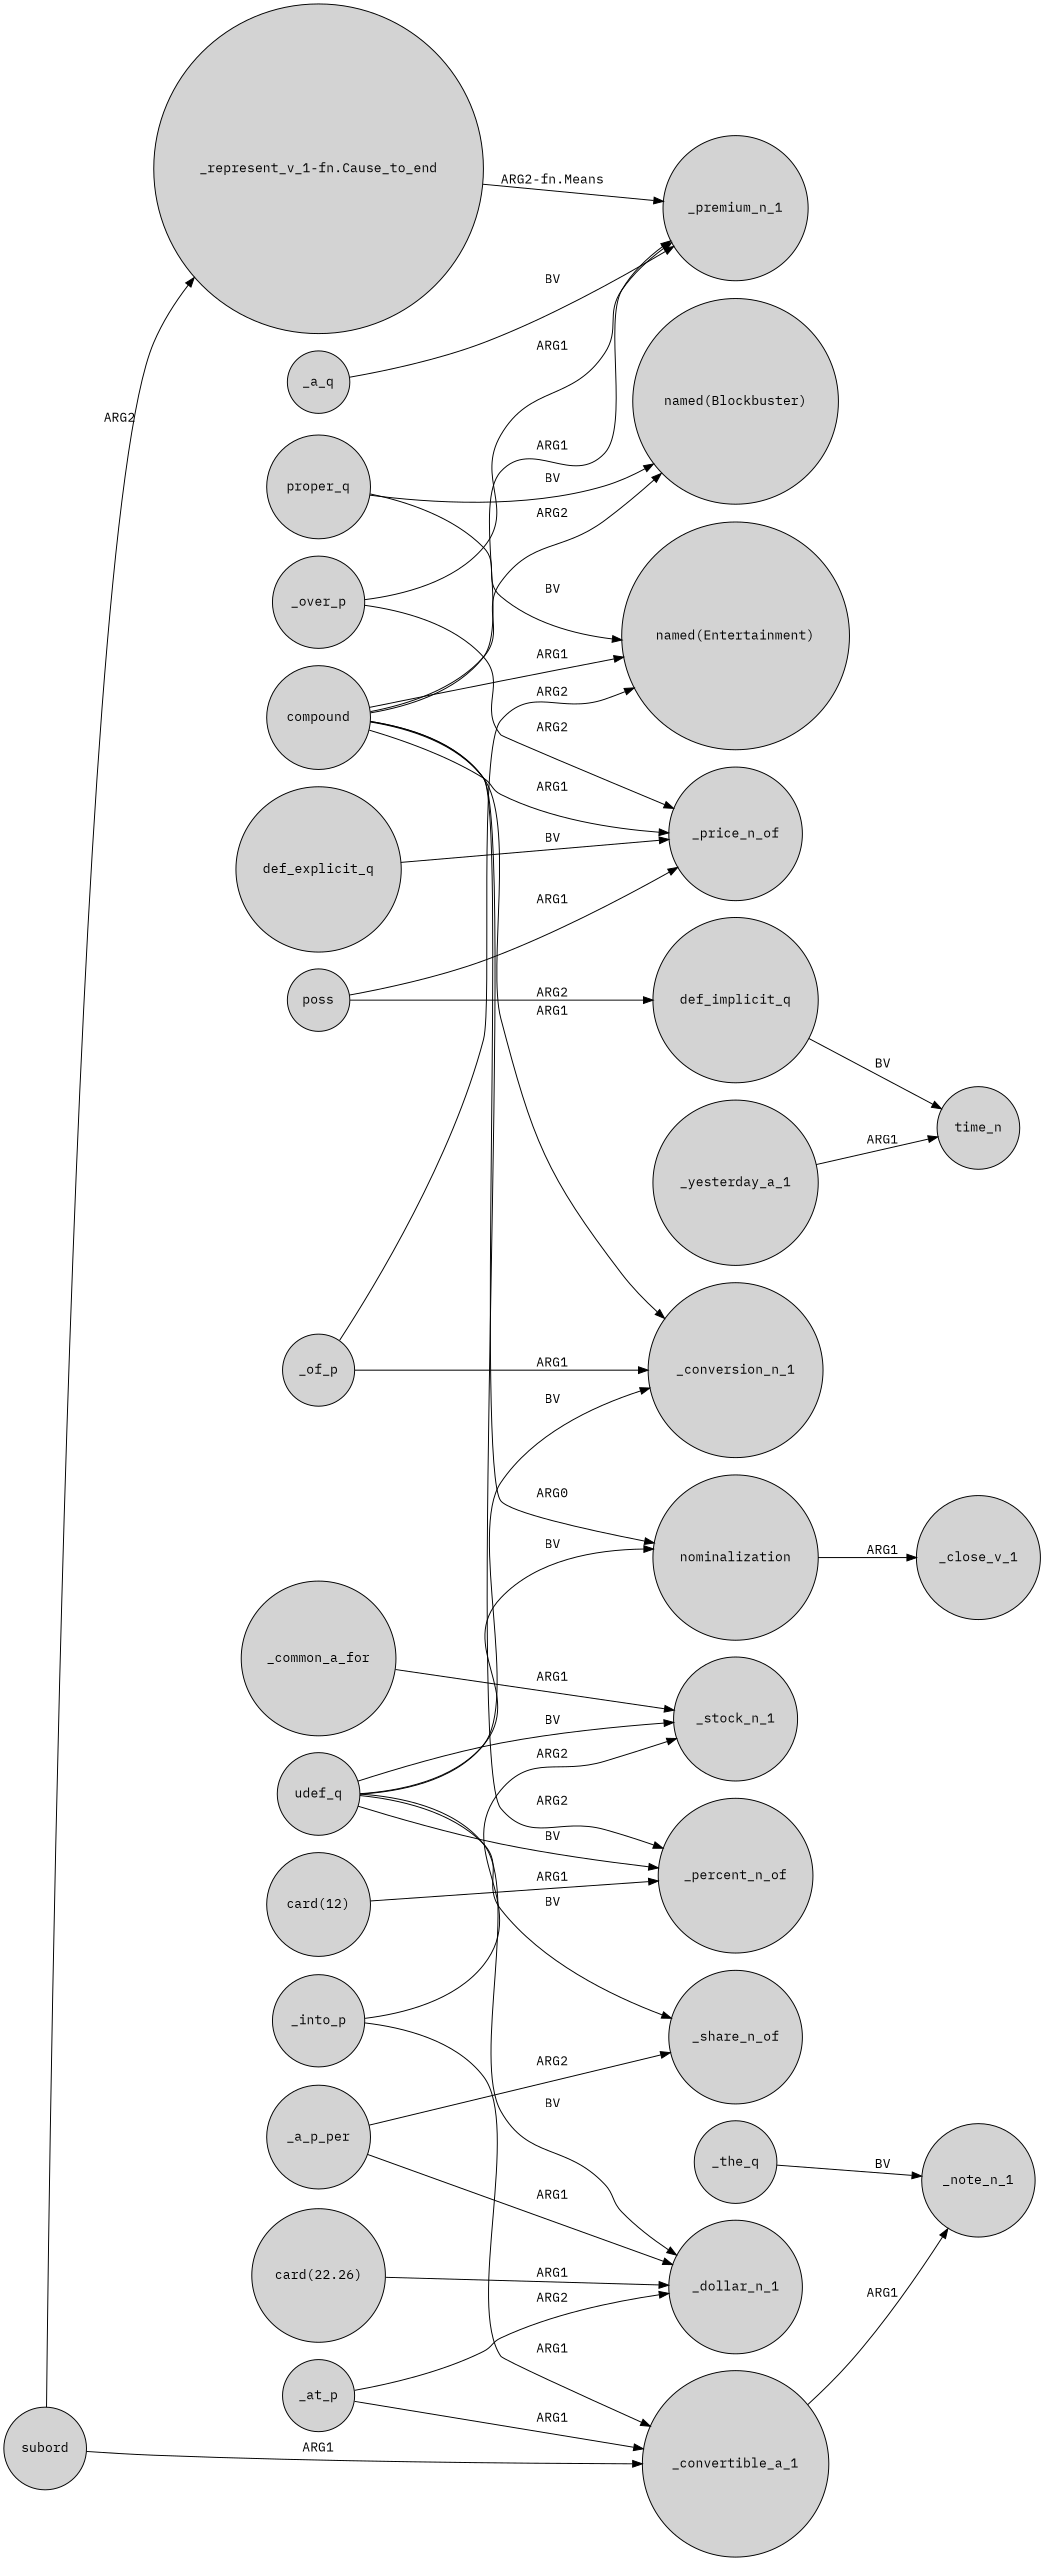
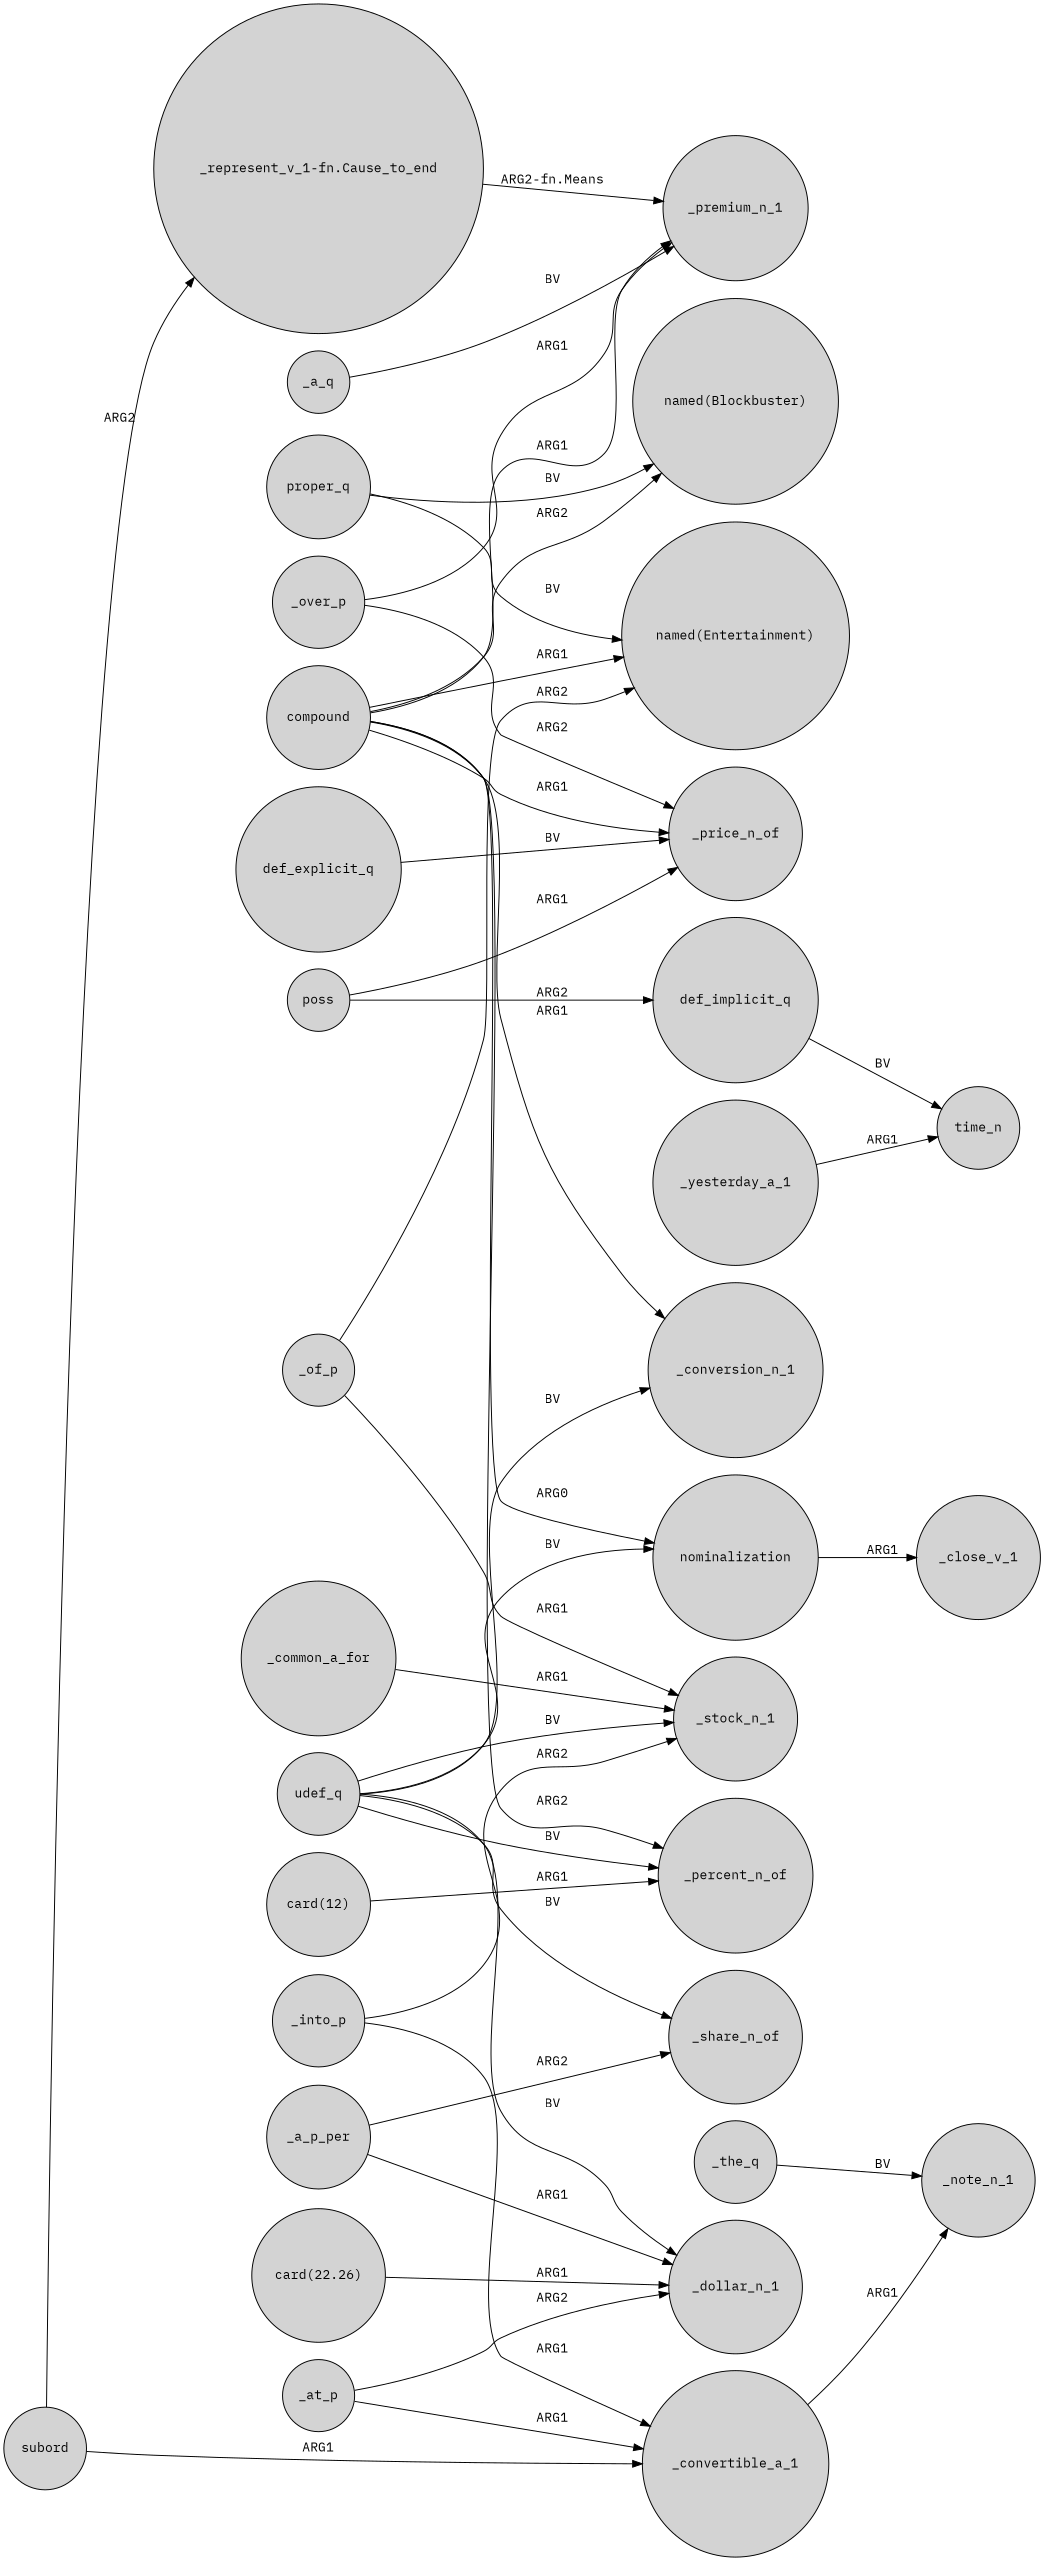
(497, 1370) -> (480, 1566)
